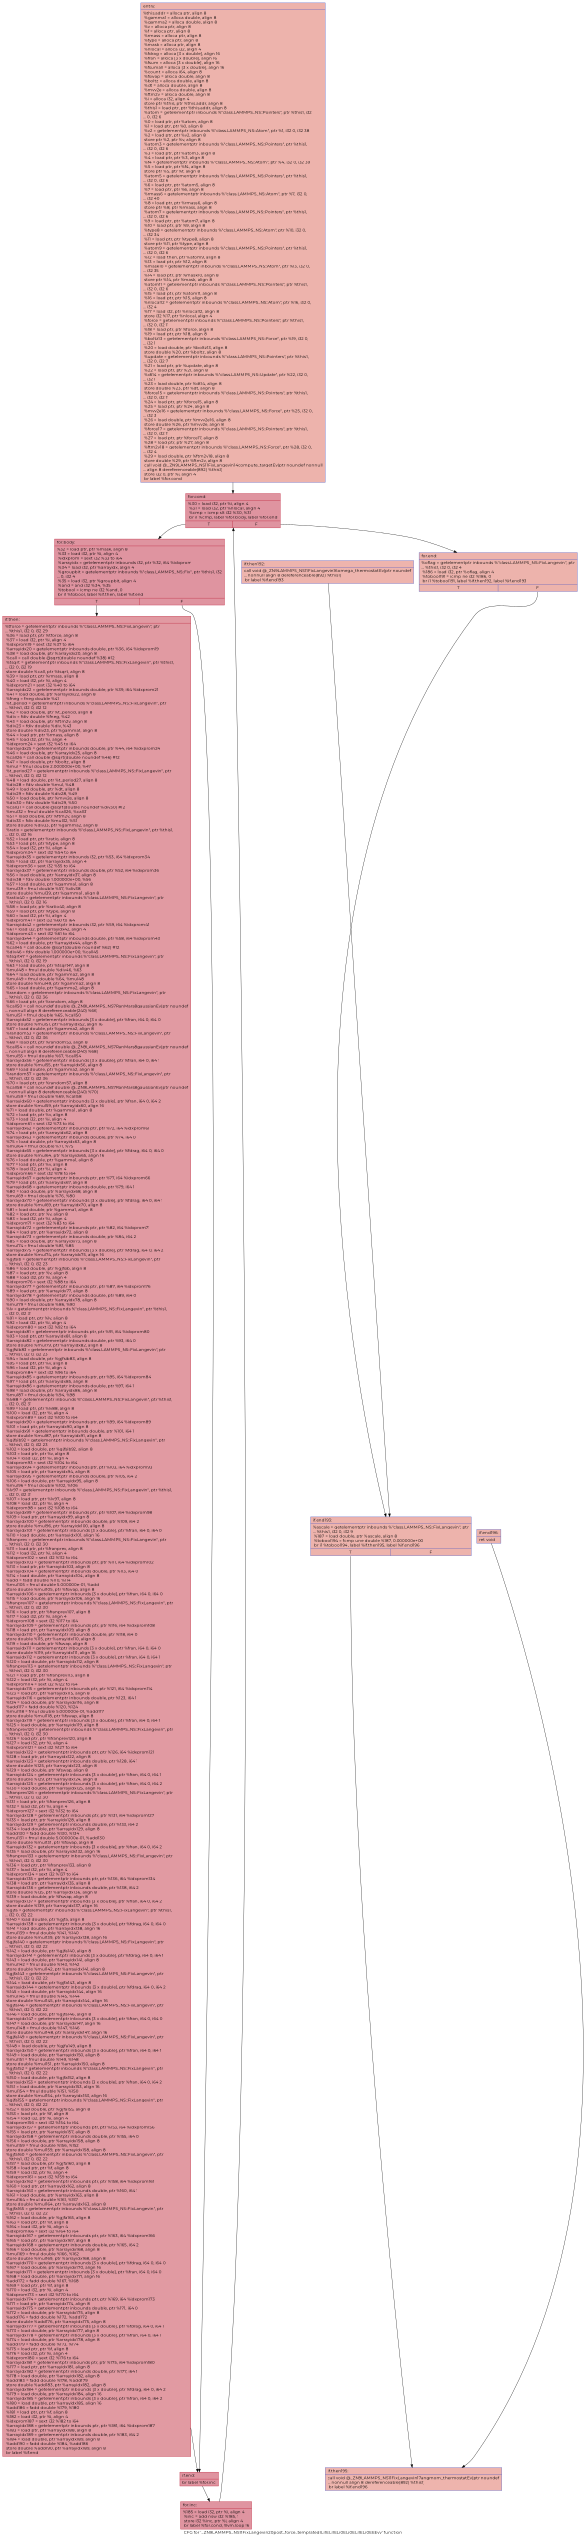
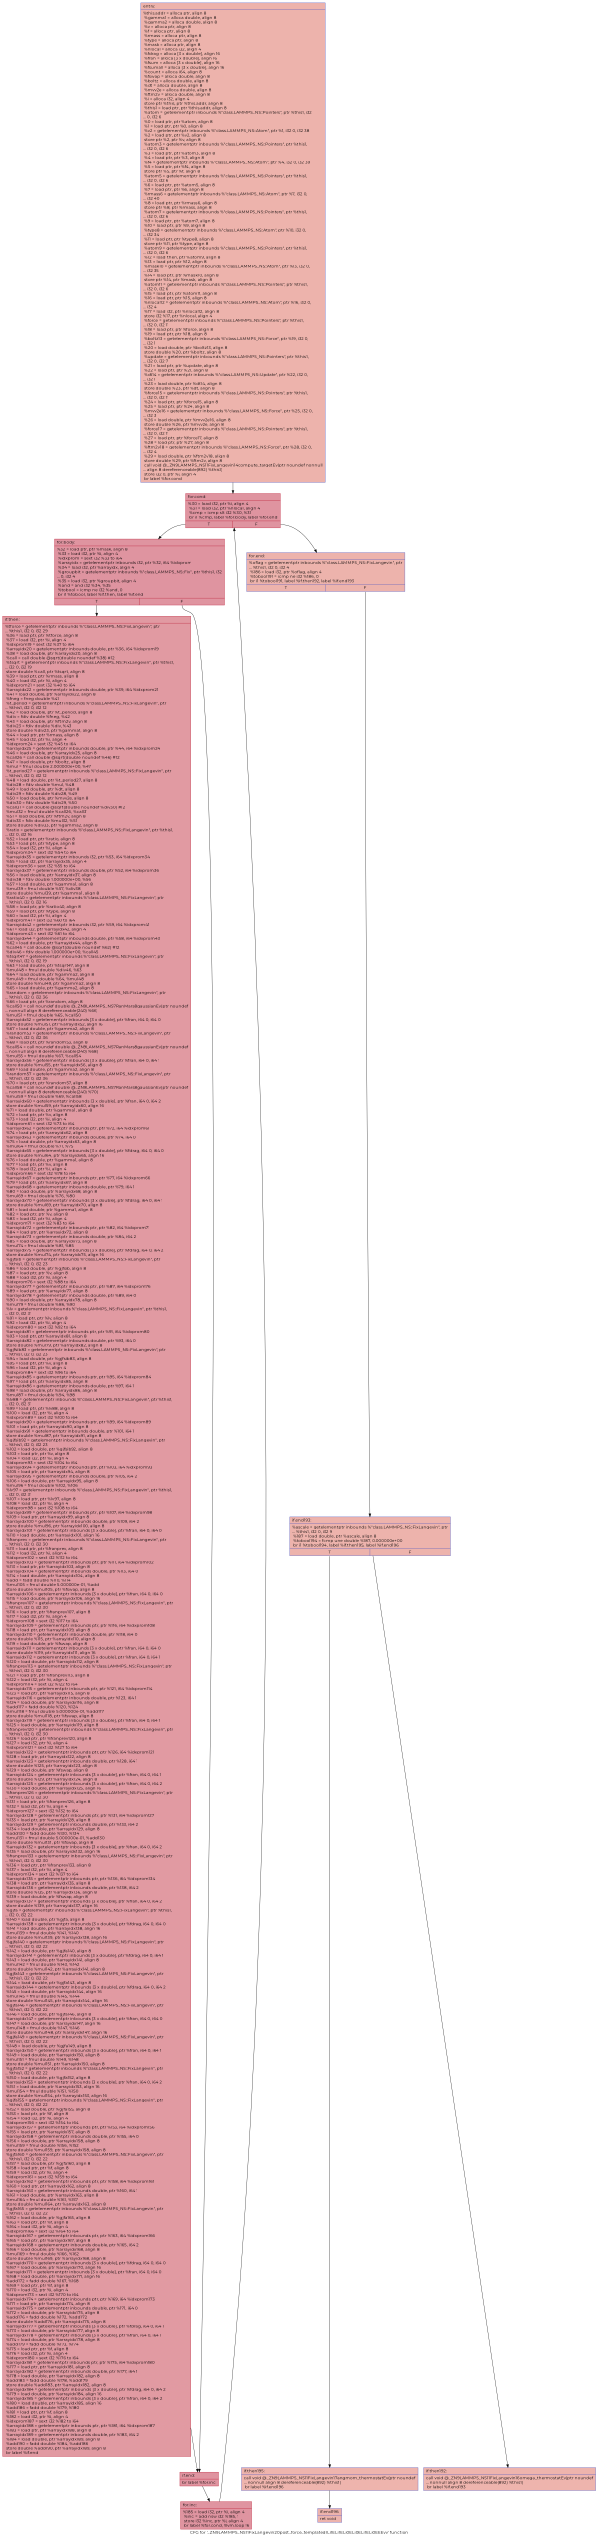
(359, 1049) -> (440, 2010)
(581, 2012) -> (330, 2498)
